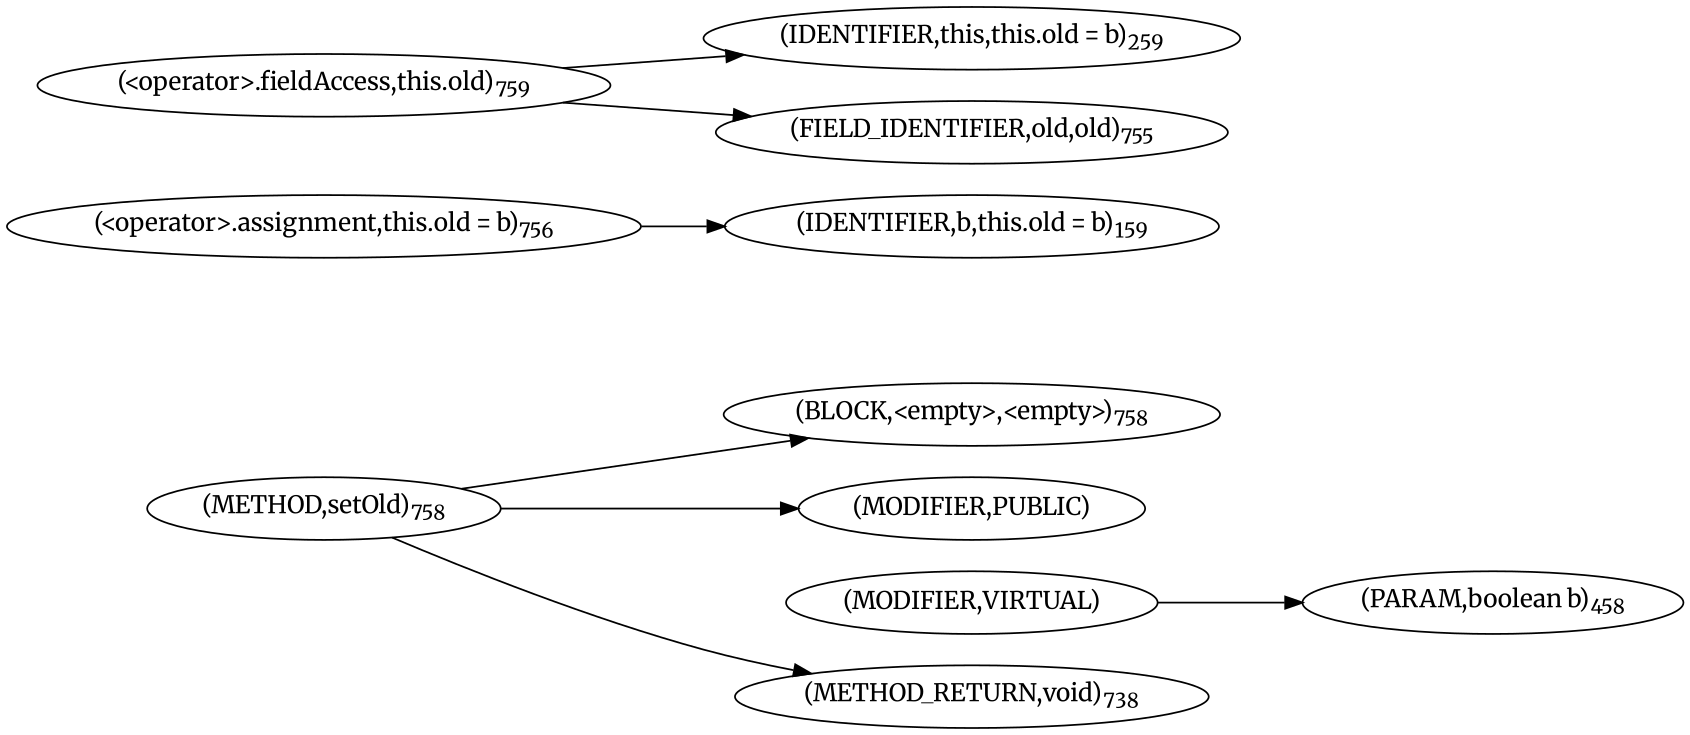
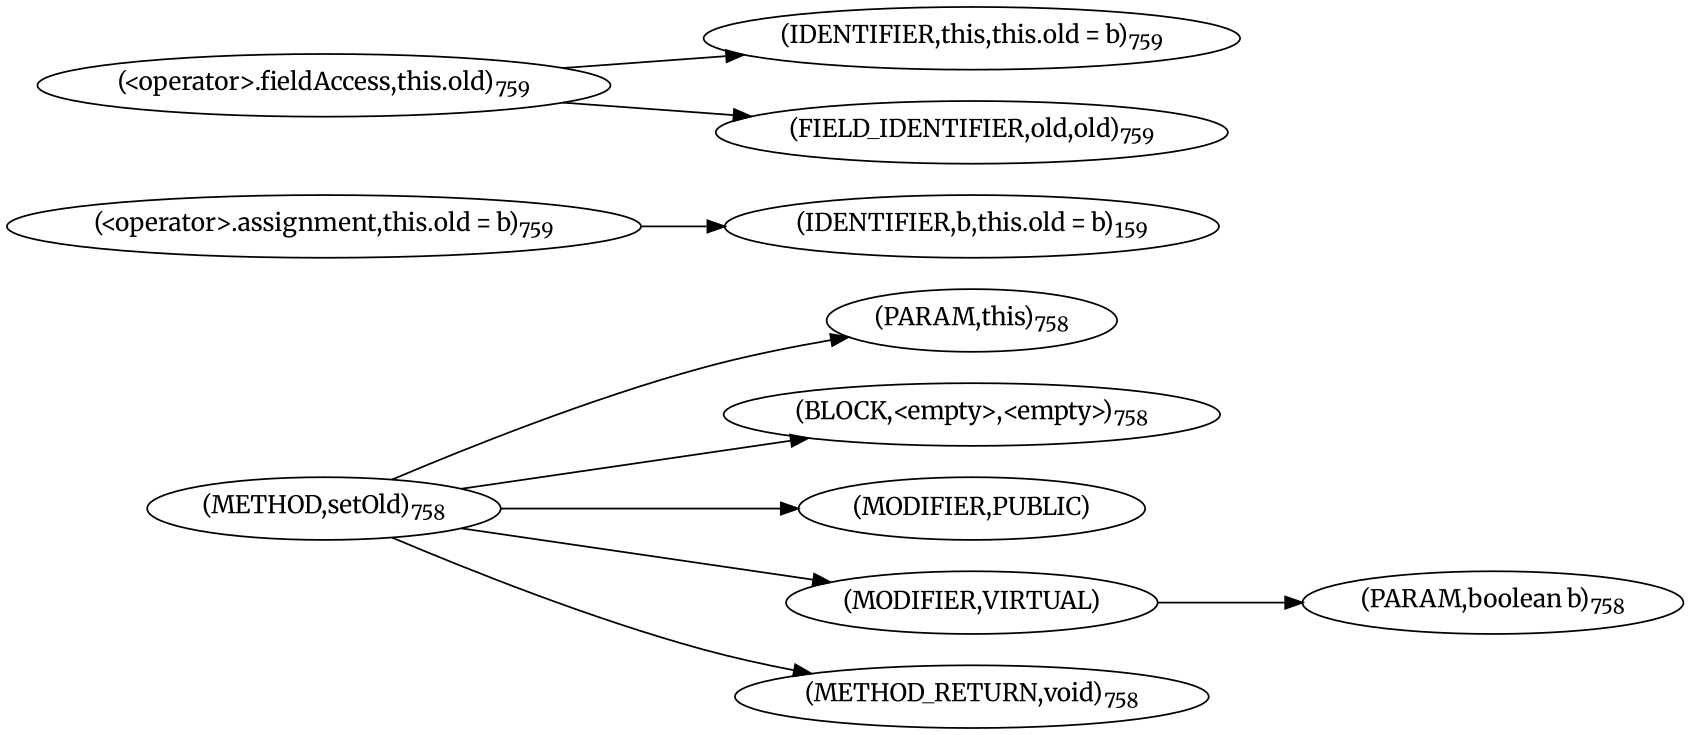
(1146, 36) -> (1146, 36)
(1137, 130) -> (1137, 130)
(536, 224) -> (536, 224)
none -> (972, 320)
none -> (637, 554)
(1608, 600) -> (1608, 600)
(1122, 694) -> (1122, 694)
